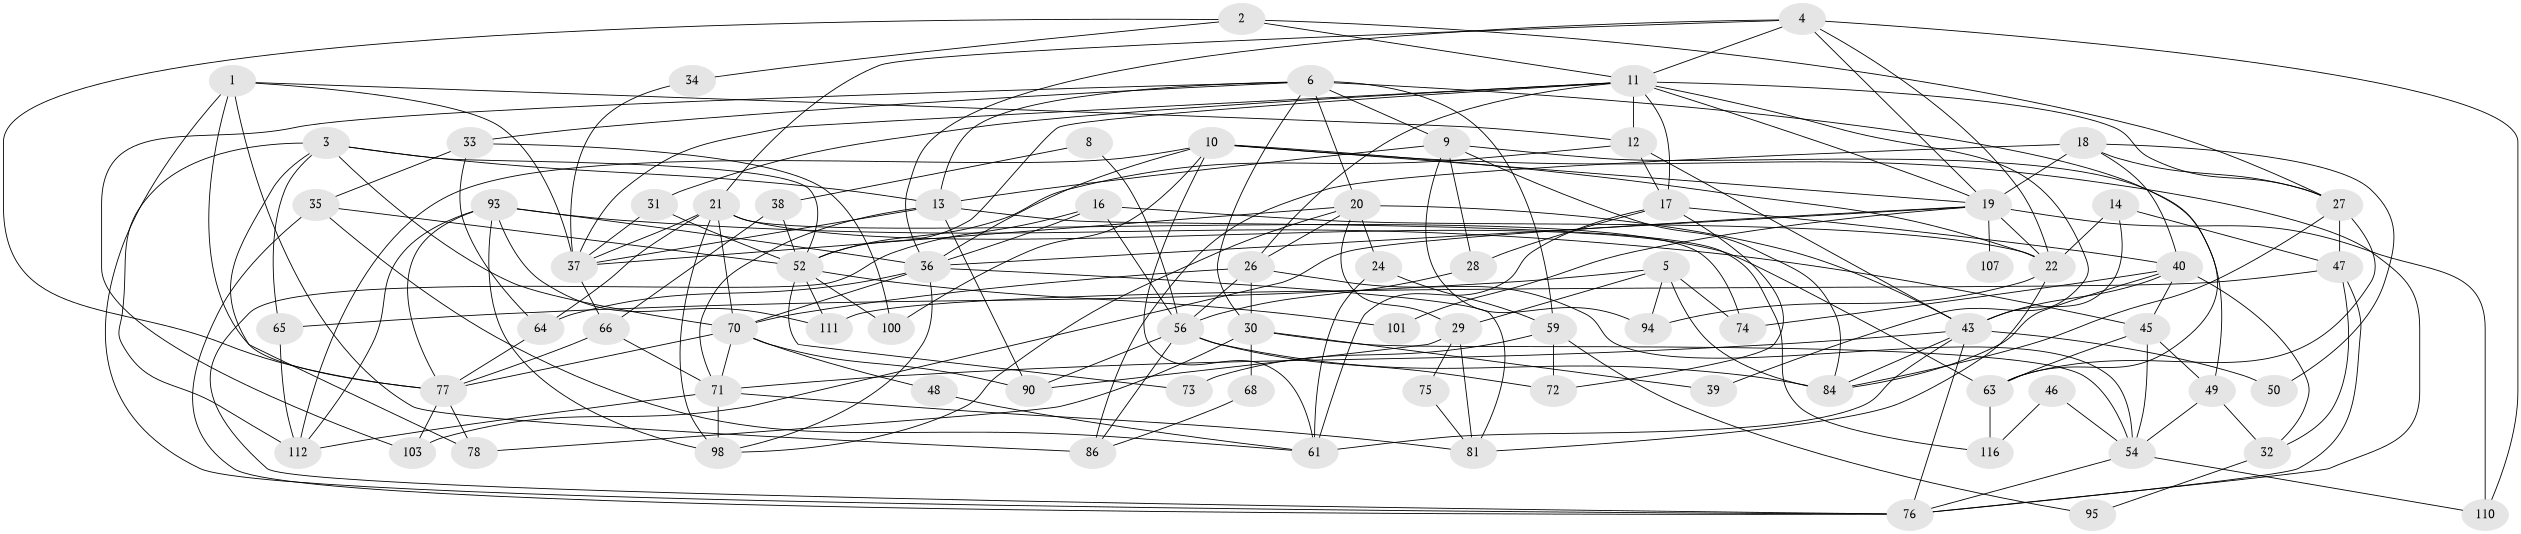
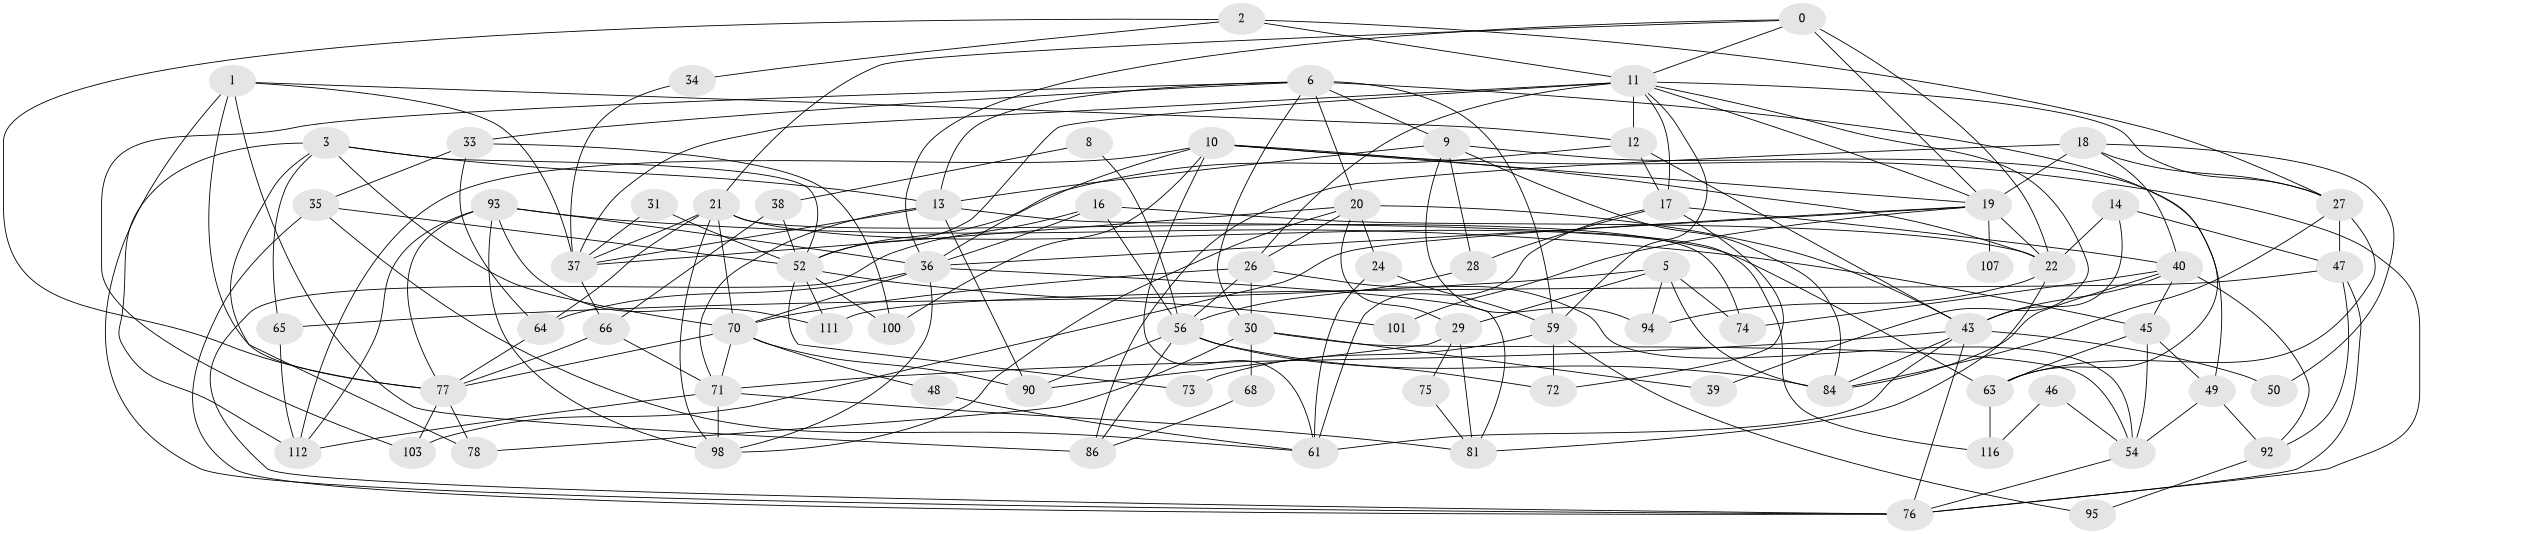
(1802, 19) -> (1802, 19)
(1066, 118) -> (1700, 214)
(2267, 453) -> (2267, 453)
(2485, 515) -> none
